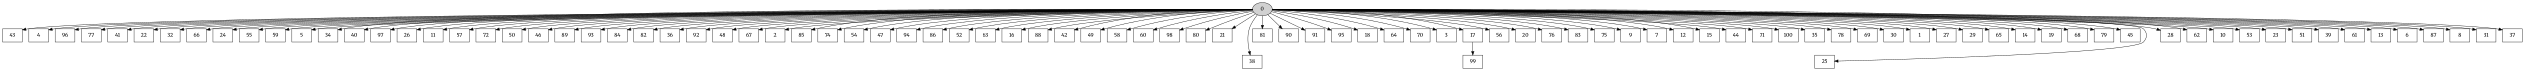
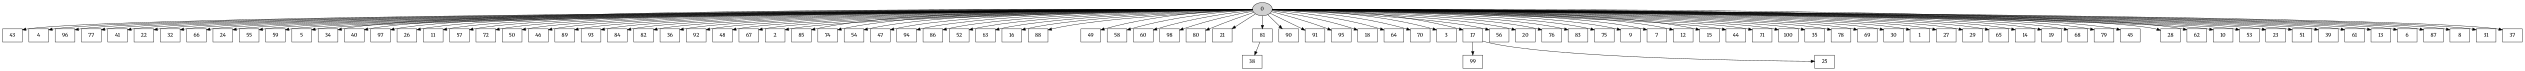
(1248, 32) -> (1258, 47)
(1064, 35) -> none
(2136, 44) -> (1646, 57)
